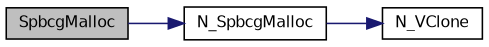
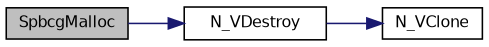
(255, 23) -> (255, 23)
